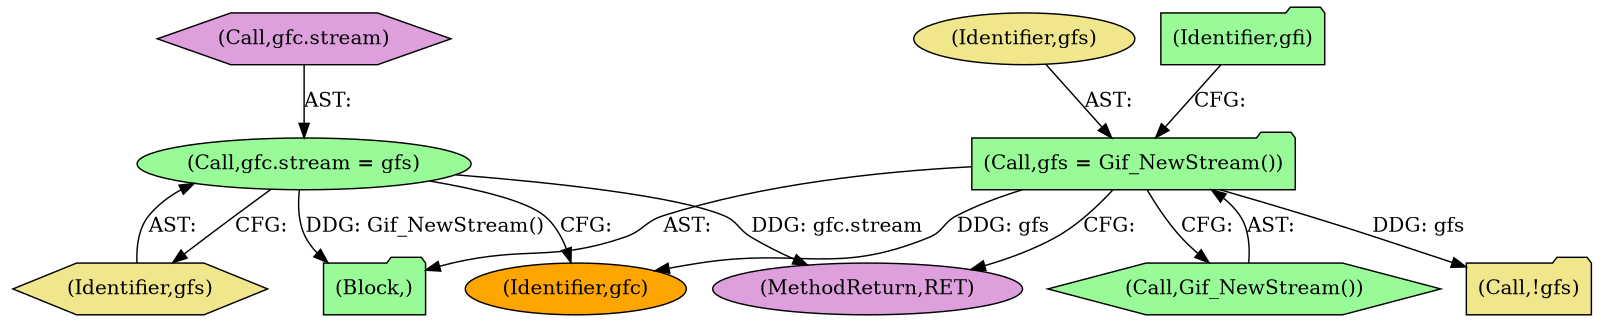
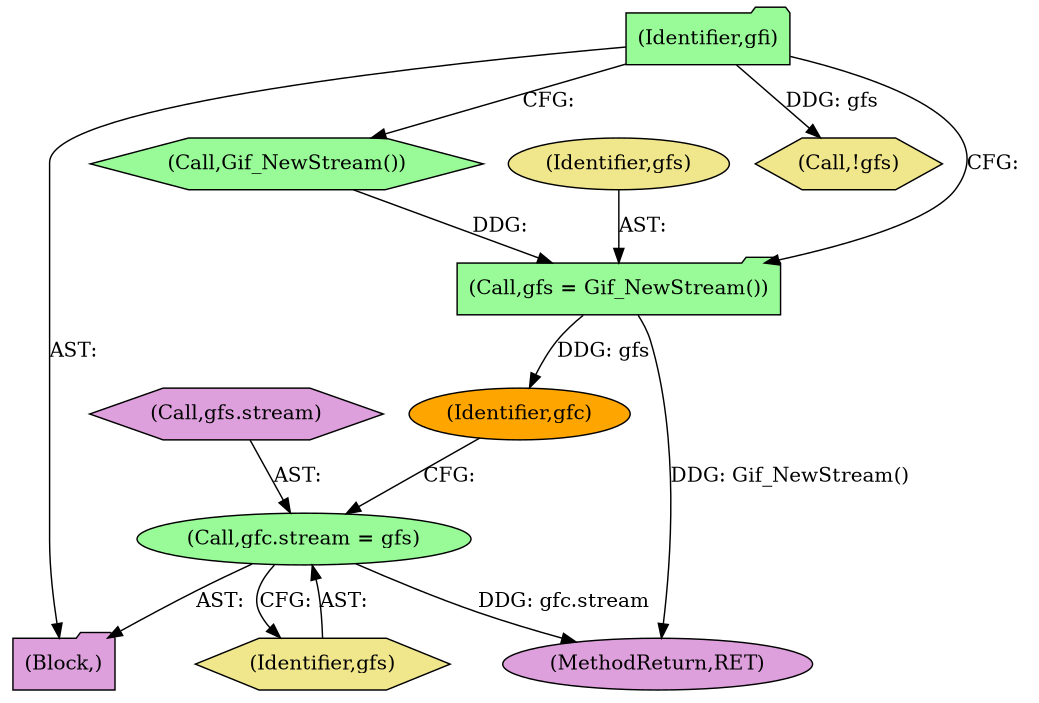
(304, 39) -> (236, 414)
(508, 199) -> (419, 472)
(715, 201) -> (104, 126)
(1170, 224) -> (506, 99)
(1337, 225) -> (773, 97)
(425, 226) -> (224, 602)
(1113, 226) -> (790, 477)
(1274, 226) -> (503, 226)
(375, 289) -> (64, 664)
(1529, 289) -> (849, 164)
